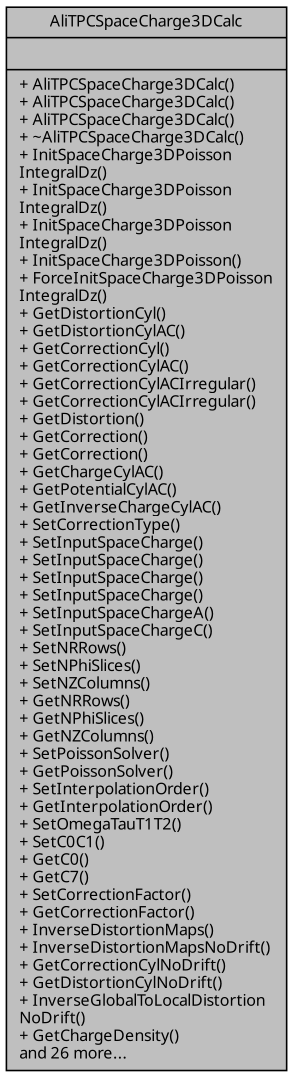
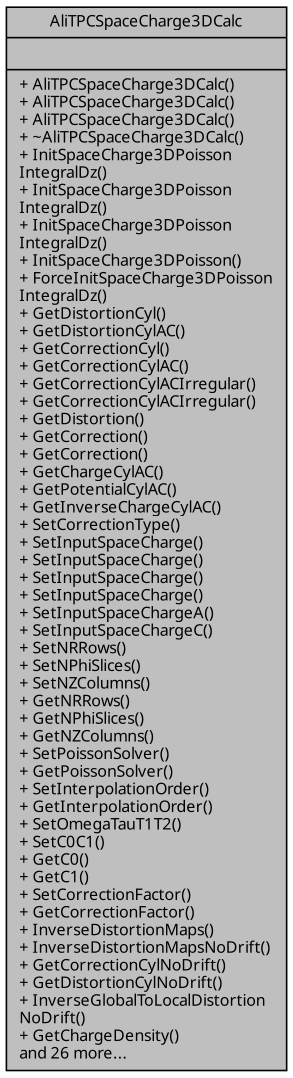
(54, 878) -> (54, 878)
